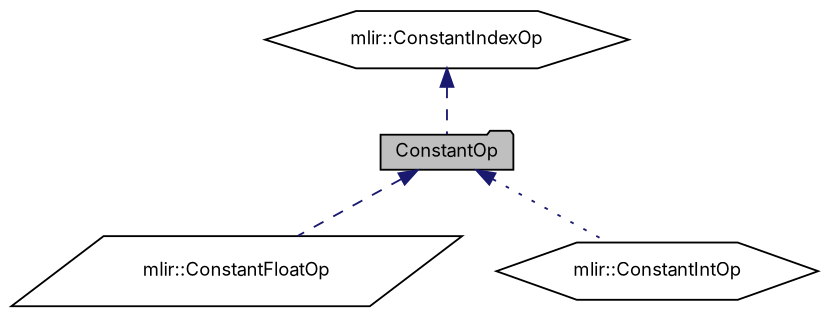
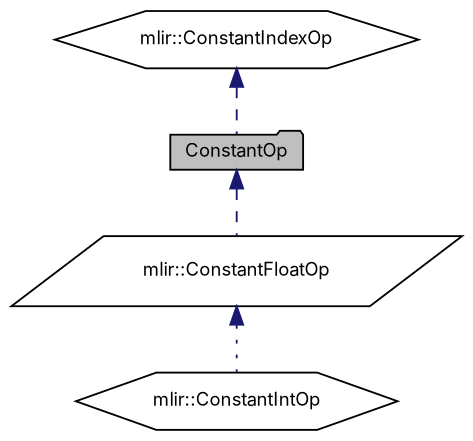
(550, 211) -> (237, 349)
